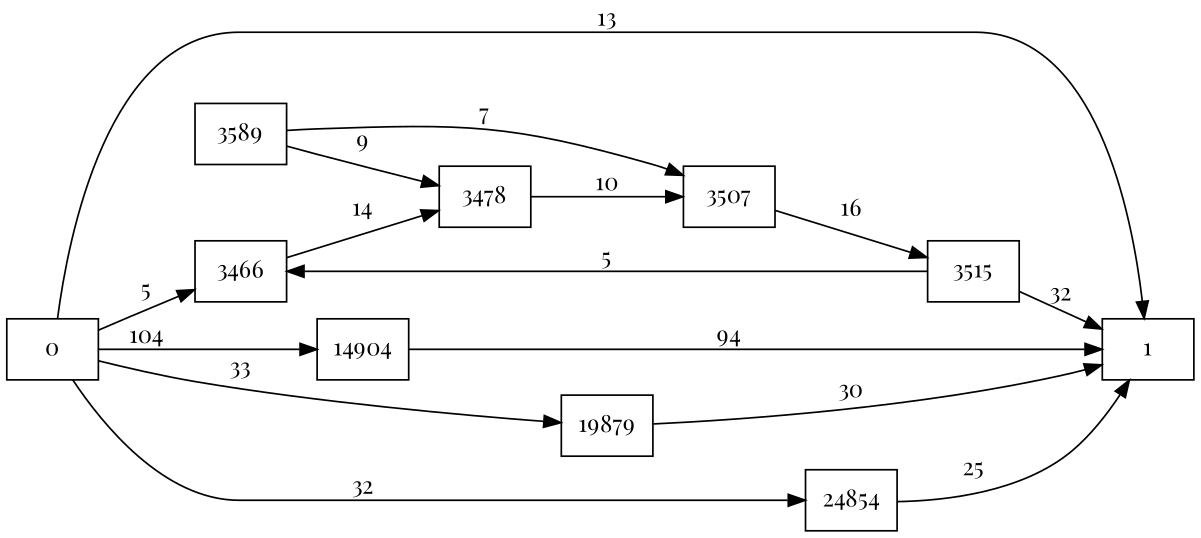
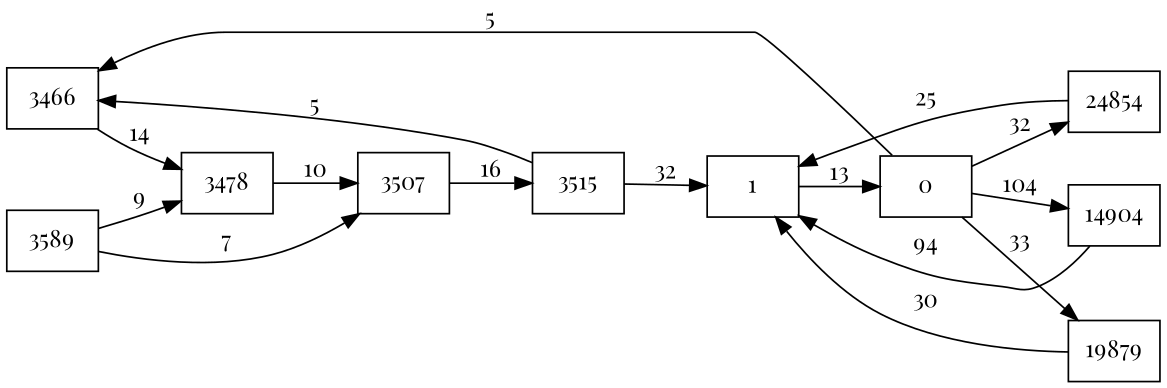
(596, 32) -> (831, 187)
